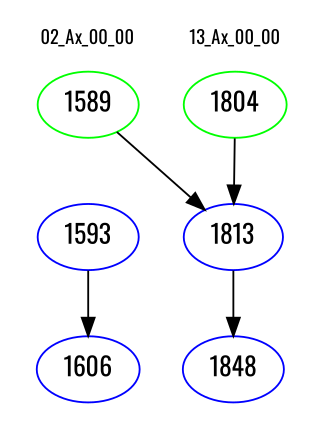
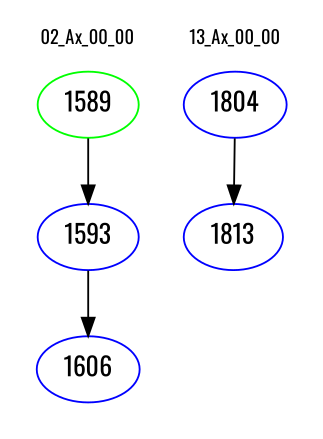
(235, 105) -> (235, 105)
(143, 155) -> (88, 162)
(233, 369) -> none
